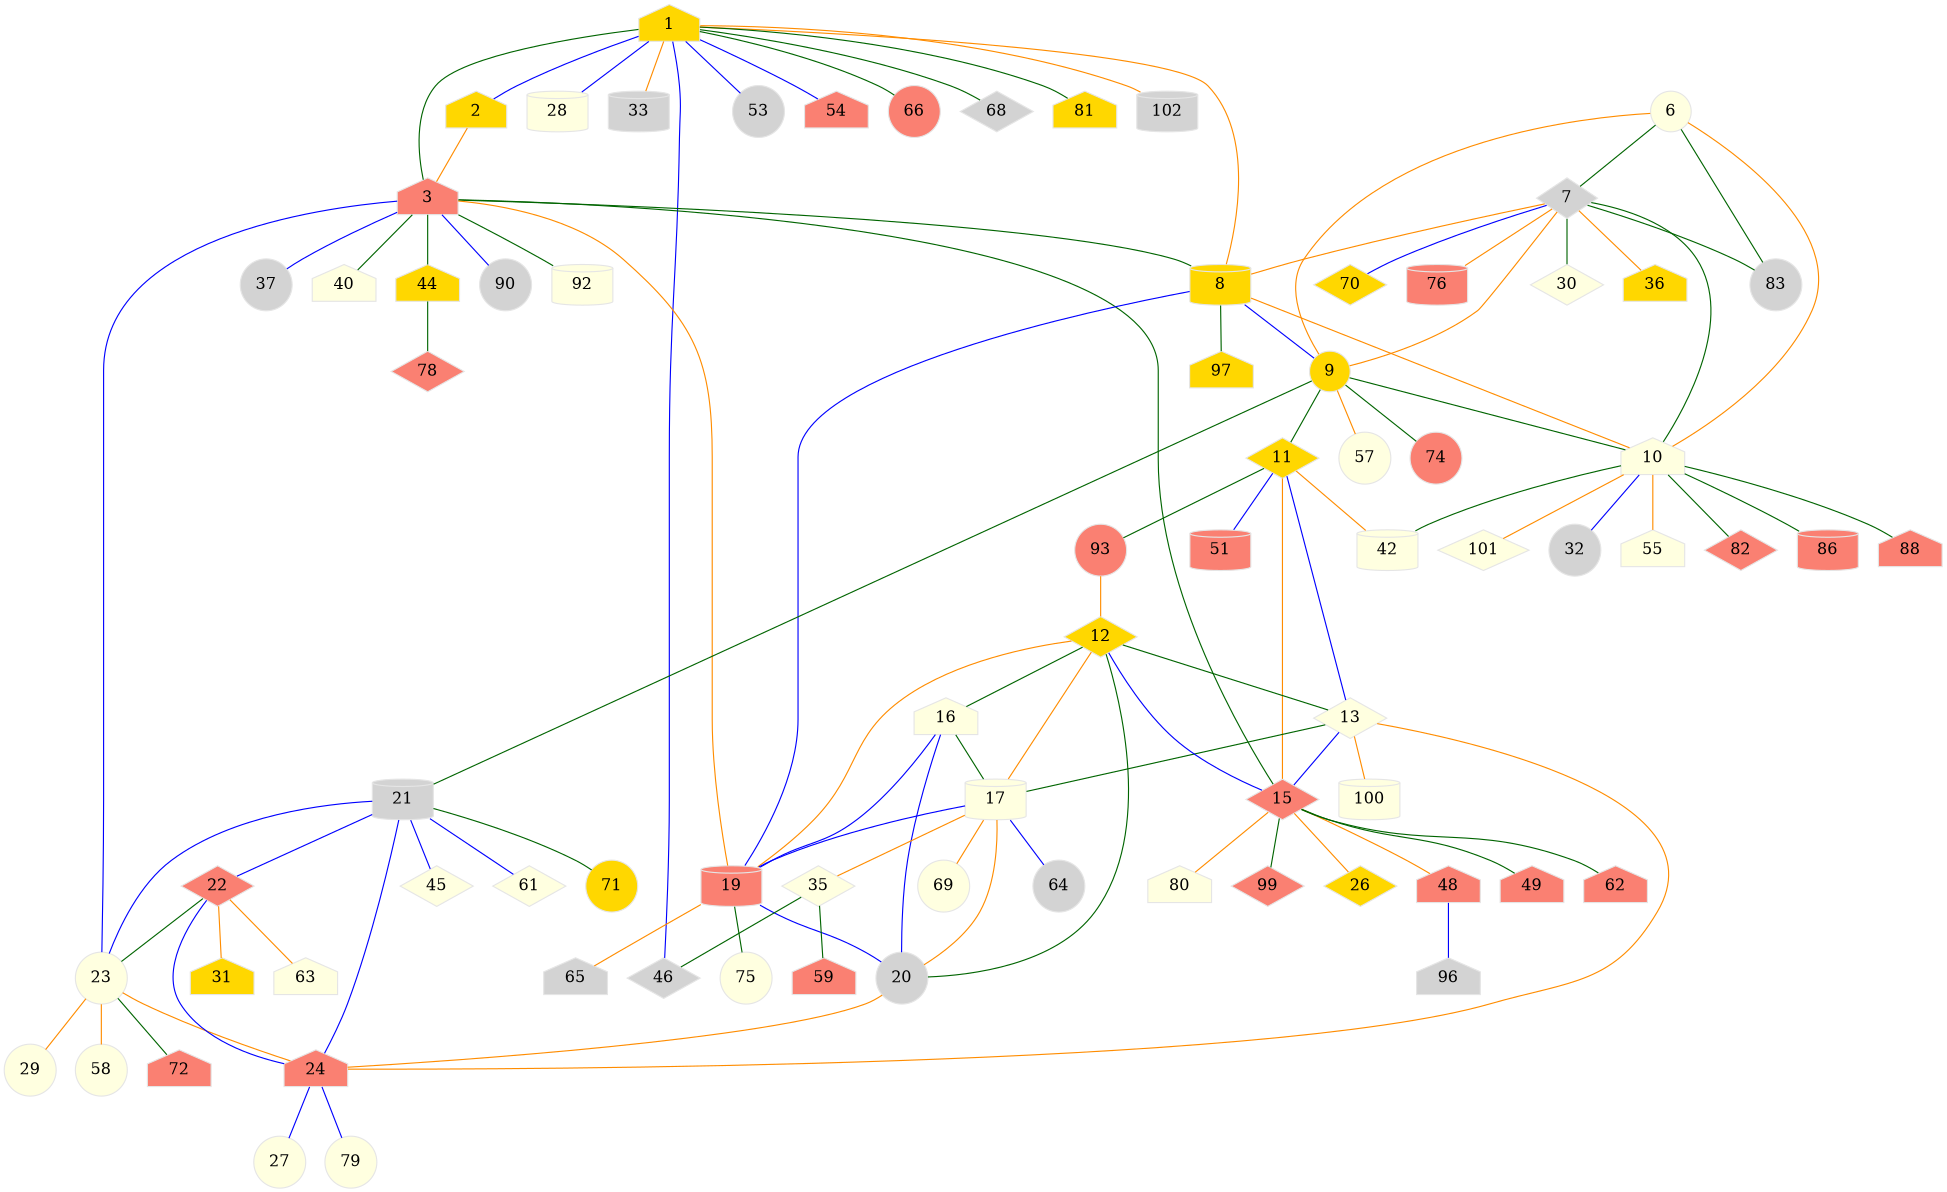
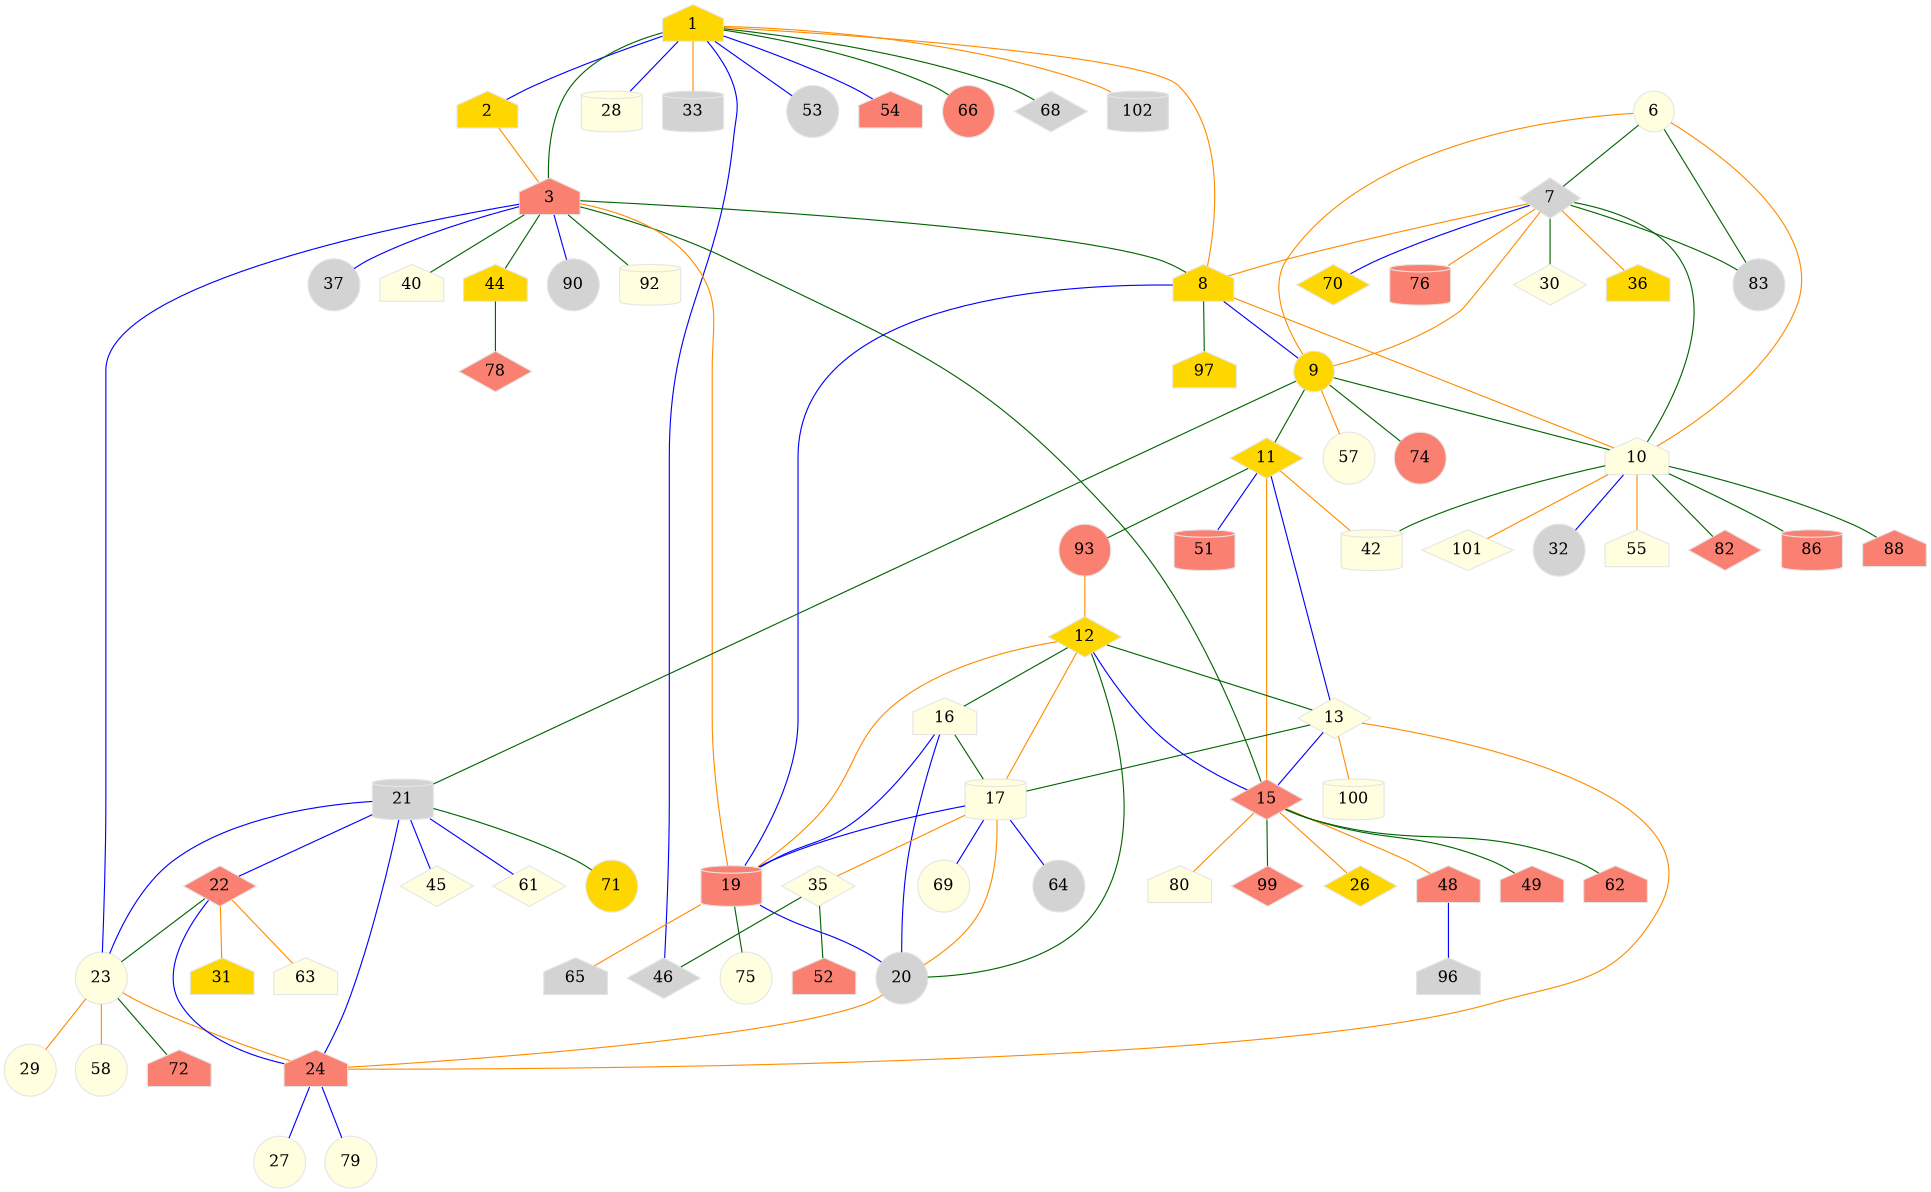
(1085, 112) -> none
(1220, 285) -> (1203, 285)
(970, 842) -> (970, 842)
(824, 978) -> (824, 978)
